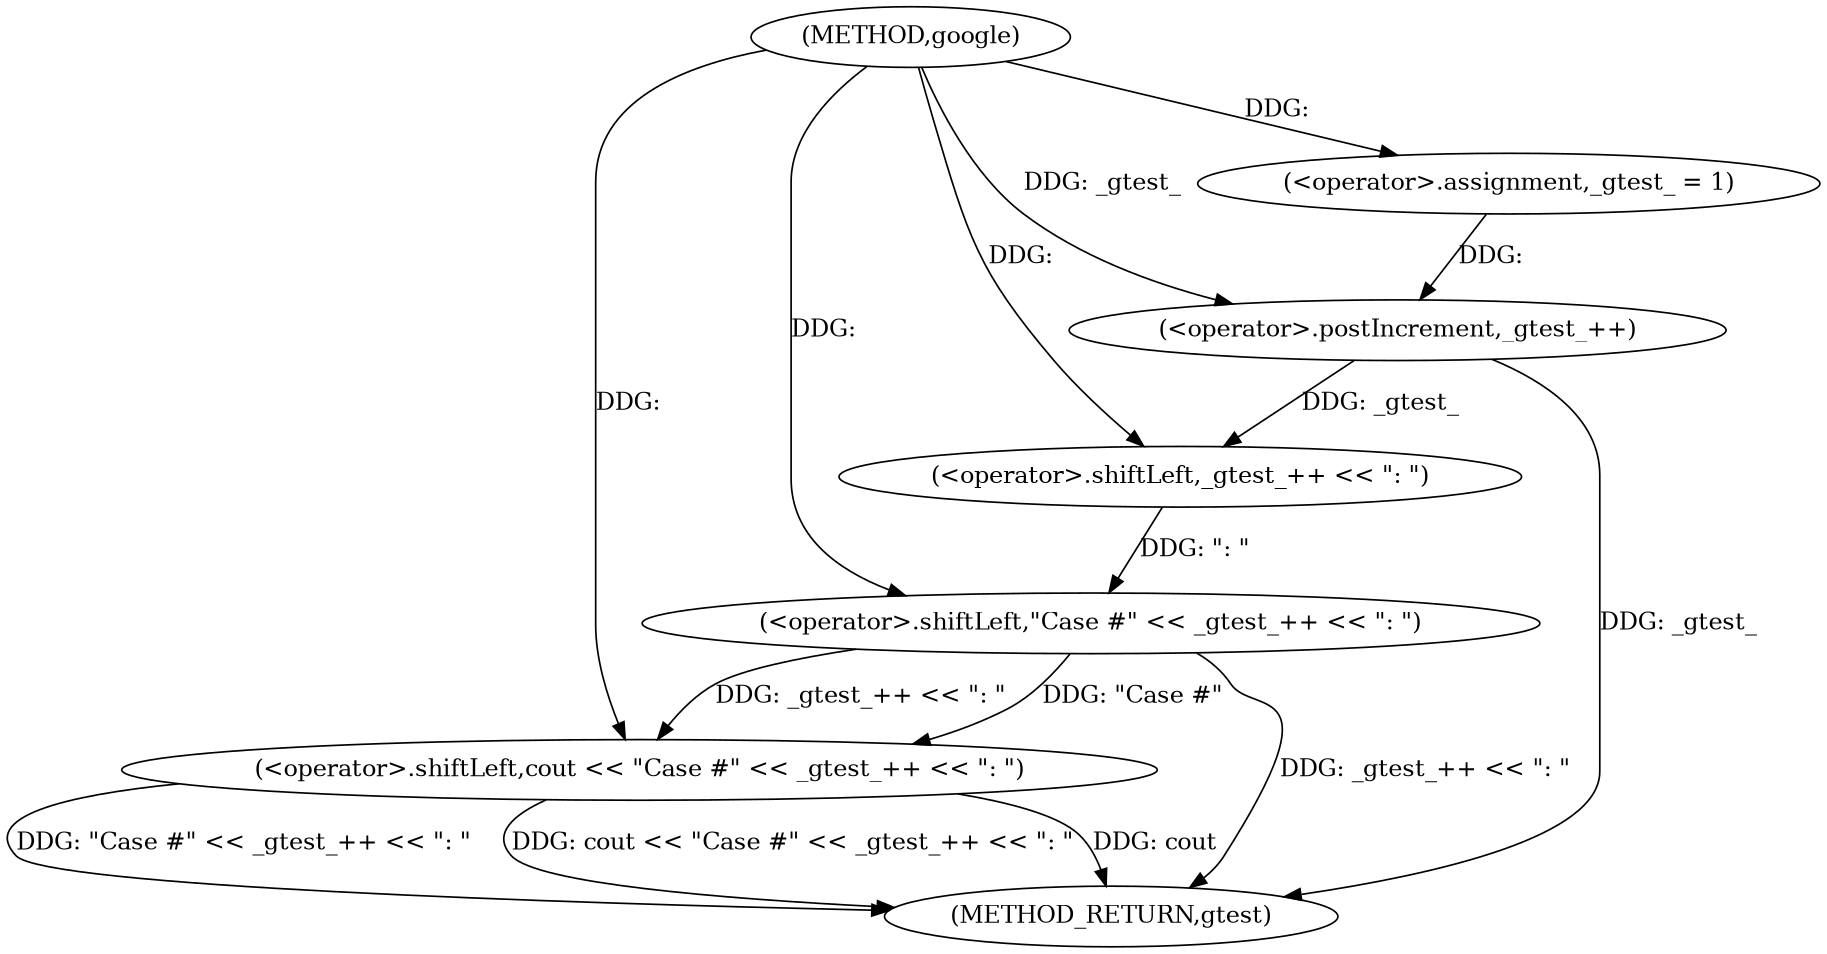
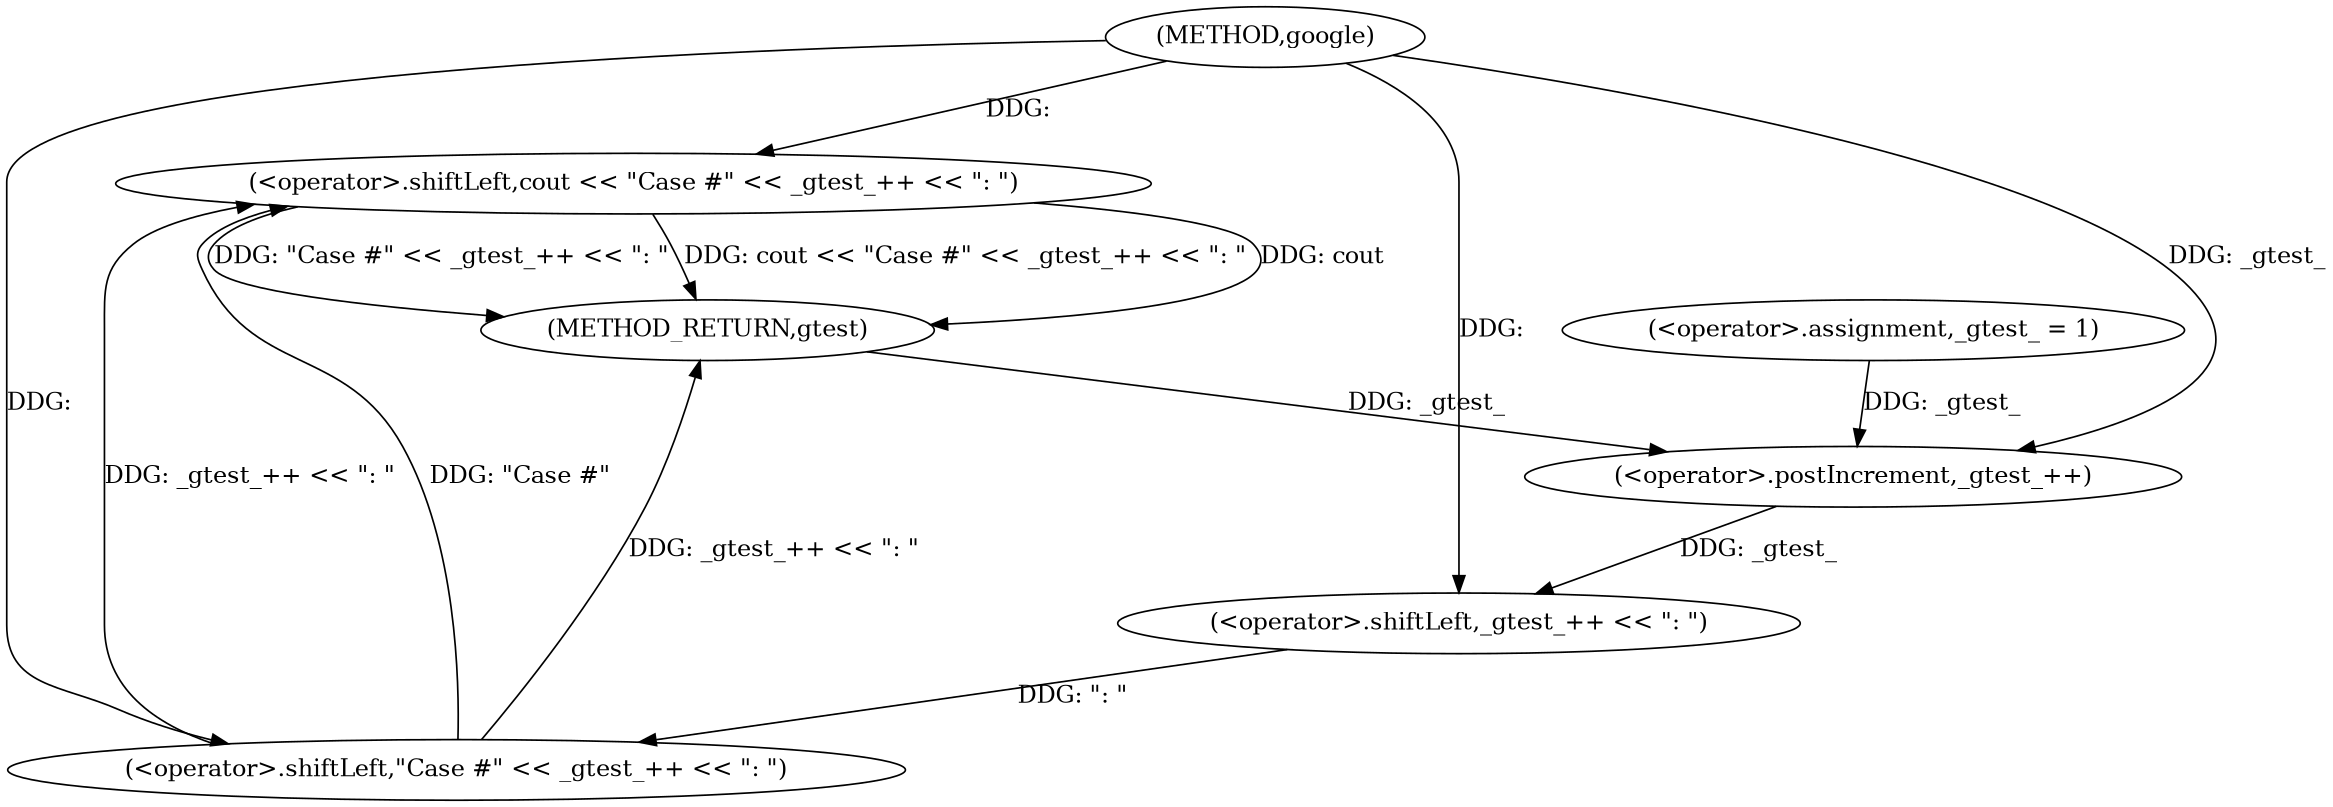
(1193, 106) -> none
(1494, 257) -> (1942, 403)
(1600, 708) -> (1258, 401)
